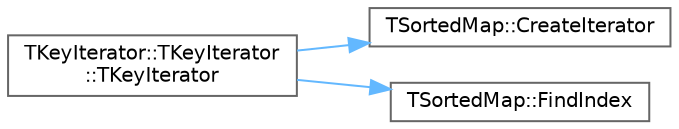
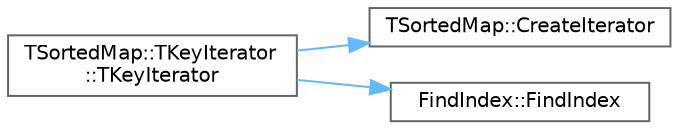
(152, 66) -> (152, 66)
(520, 102) -> (520, 102)
